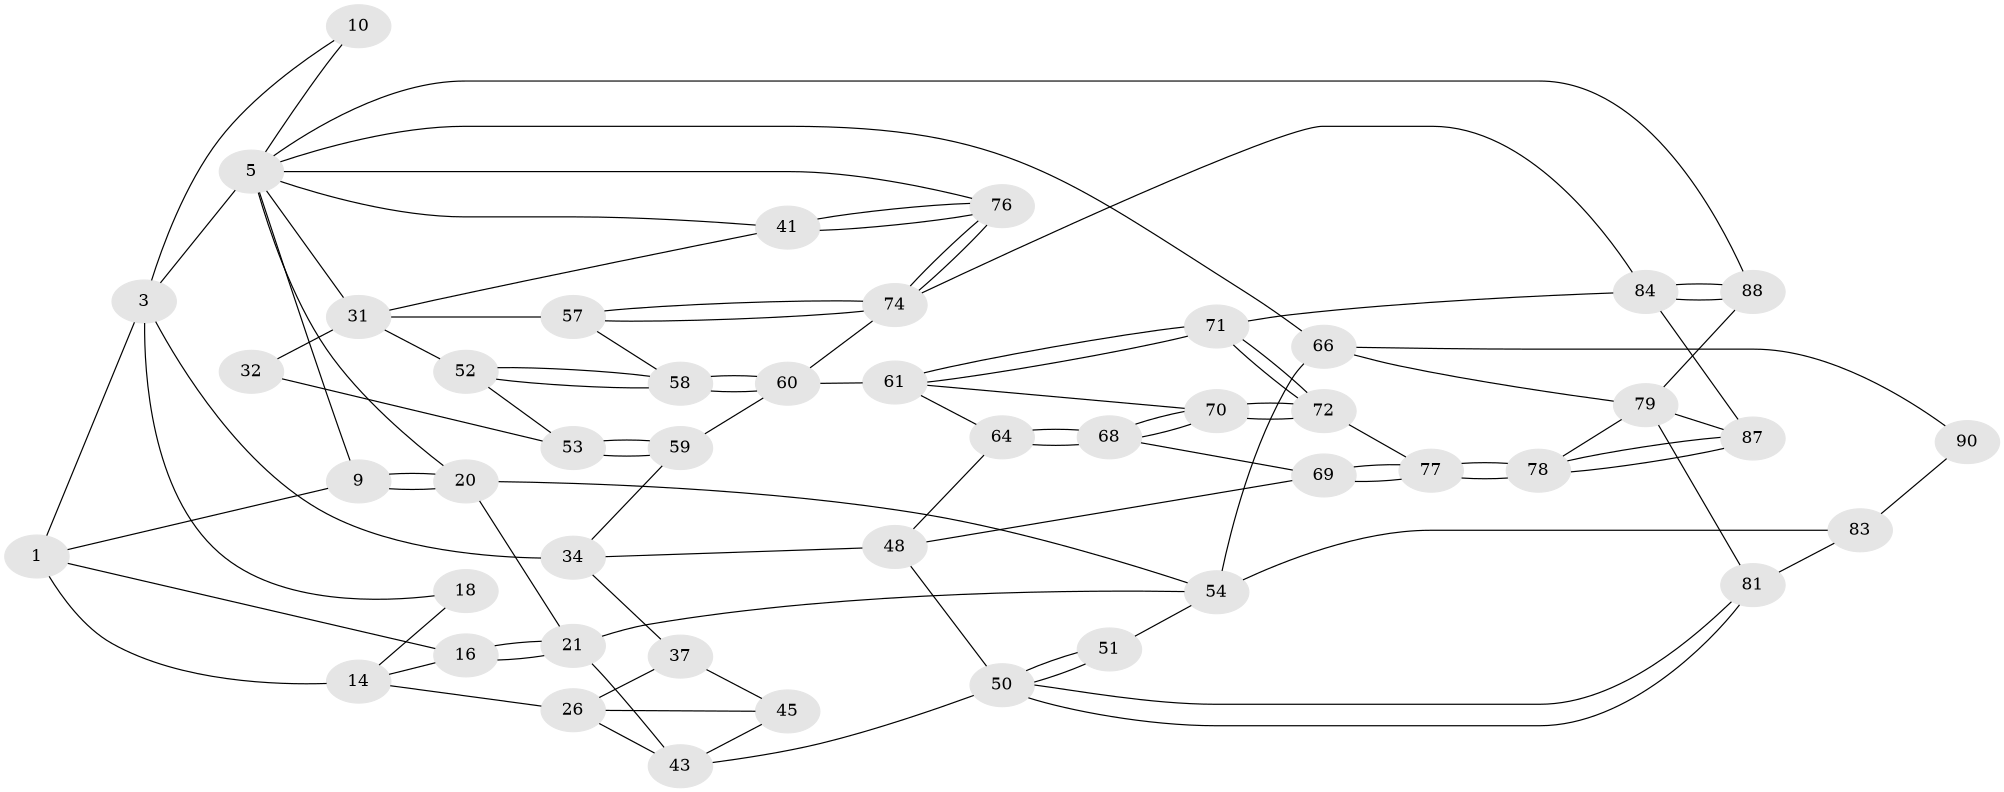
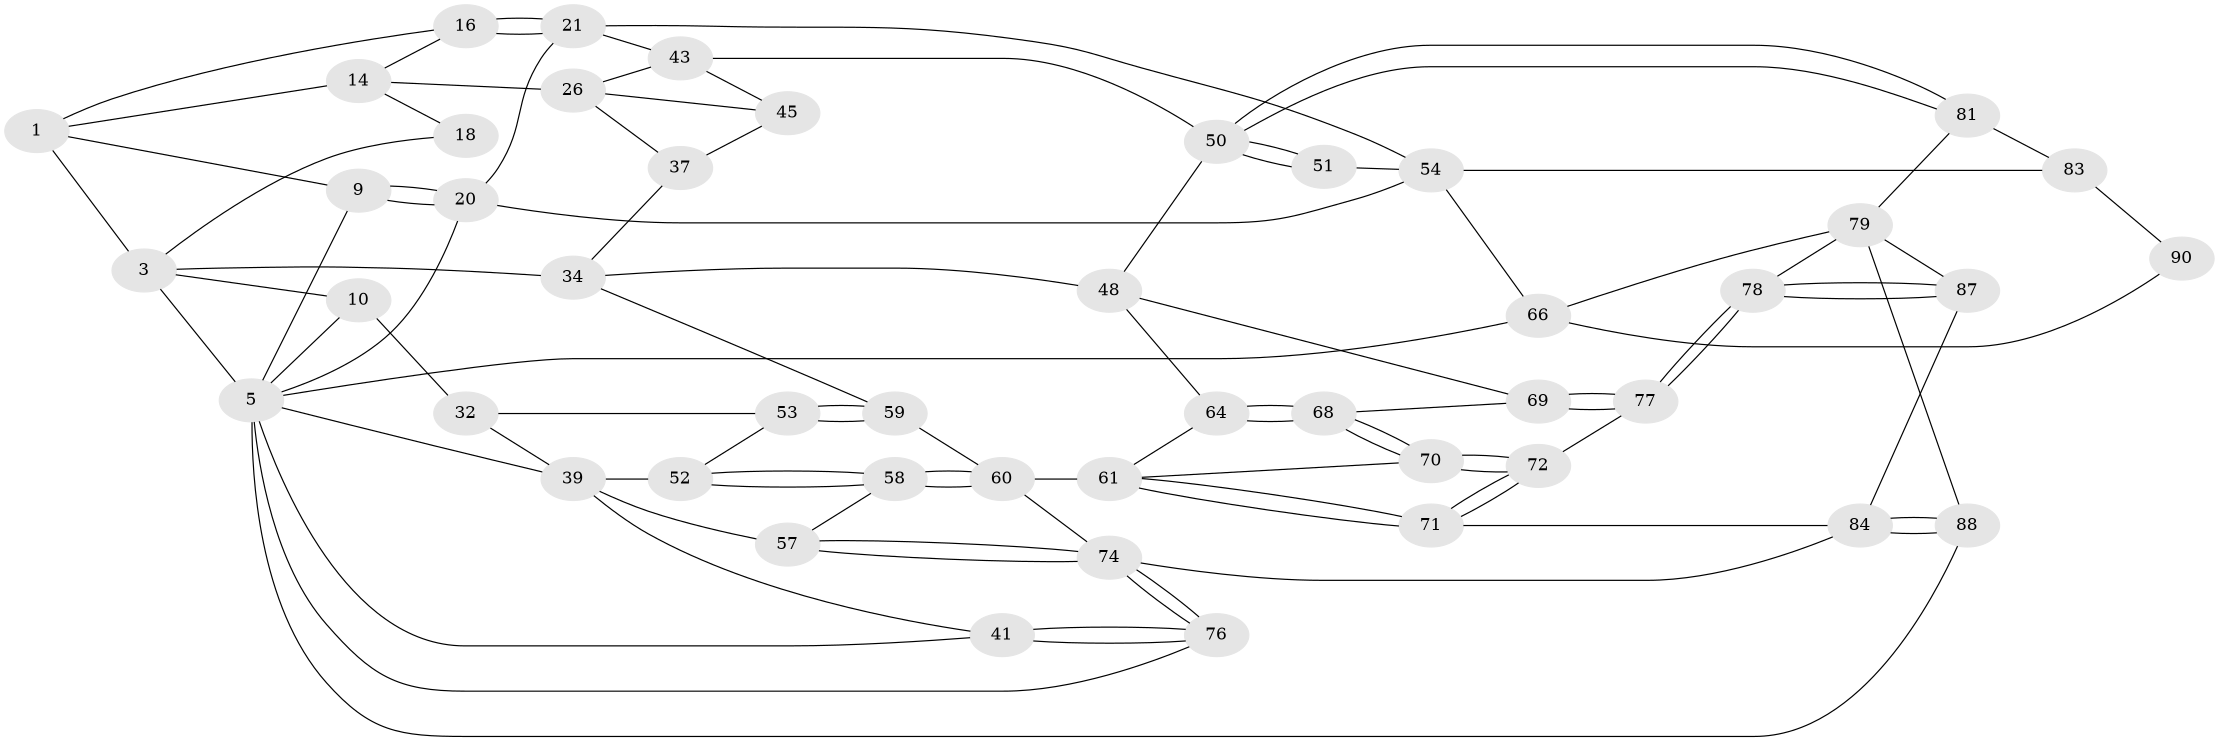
(359, 317) -> (573, 479)
none -> (412, 357)
